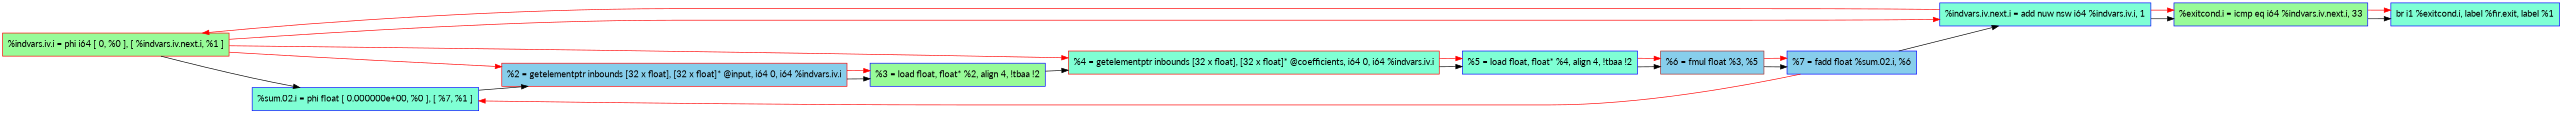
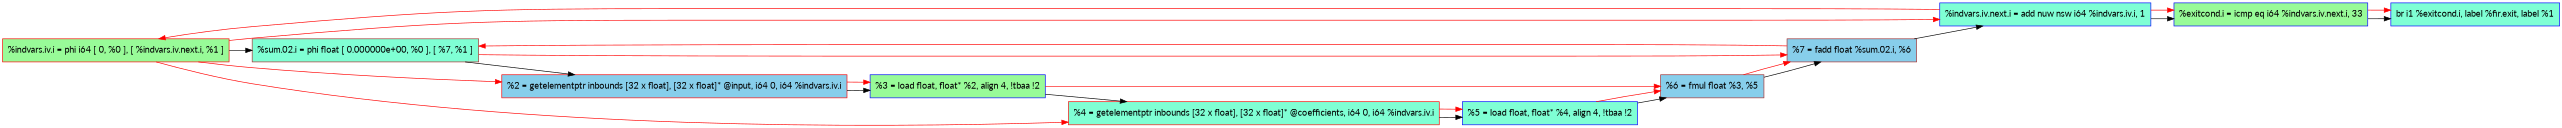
none -> (1130, 56)
(1852, 63) -> (1852, 50)
none -> (1350, 86)
(365, 99) -> (365, 50)
